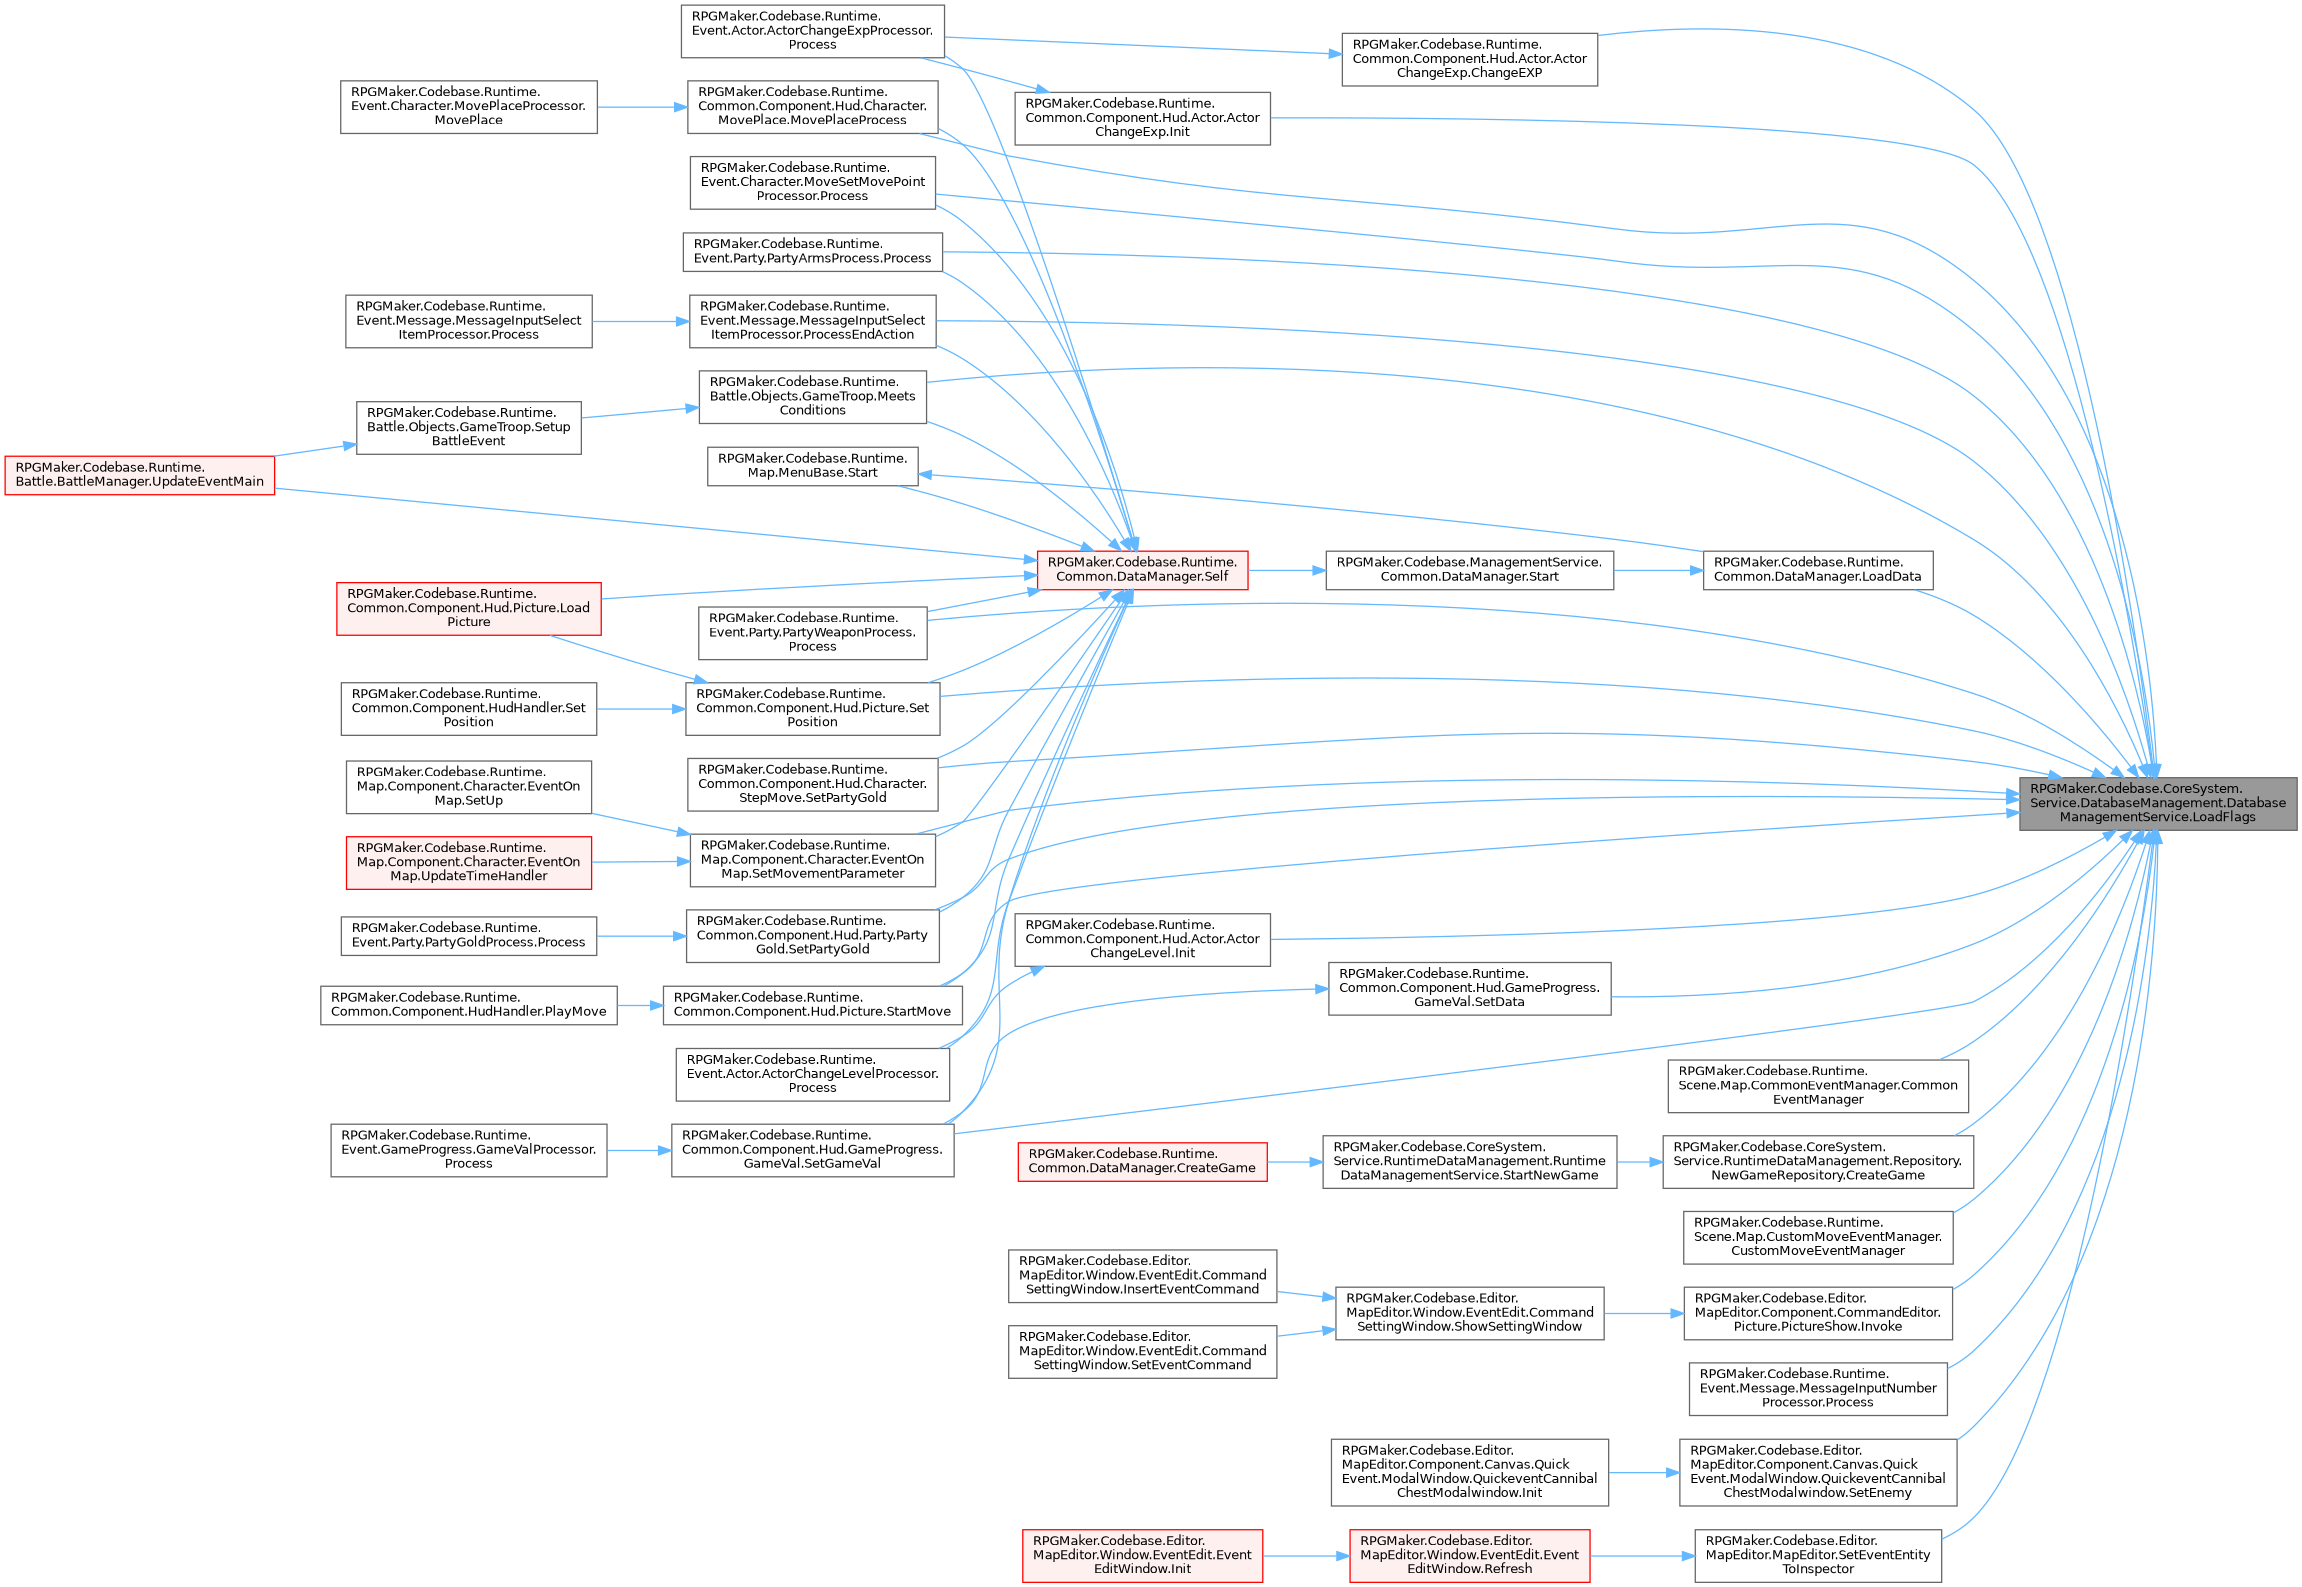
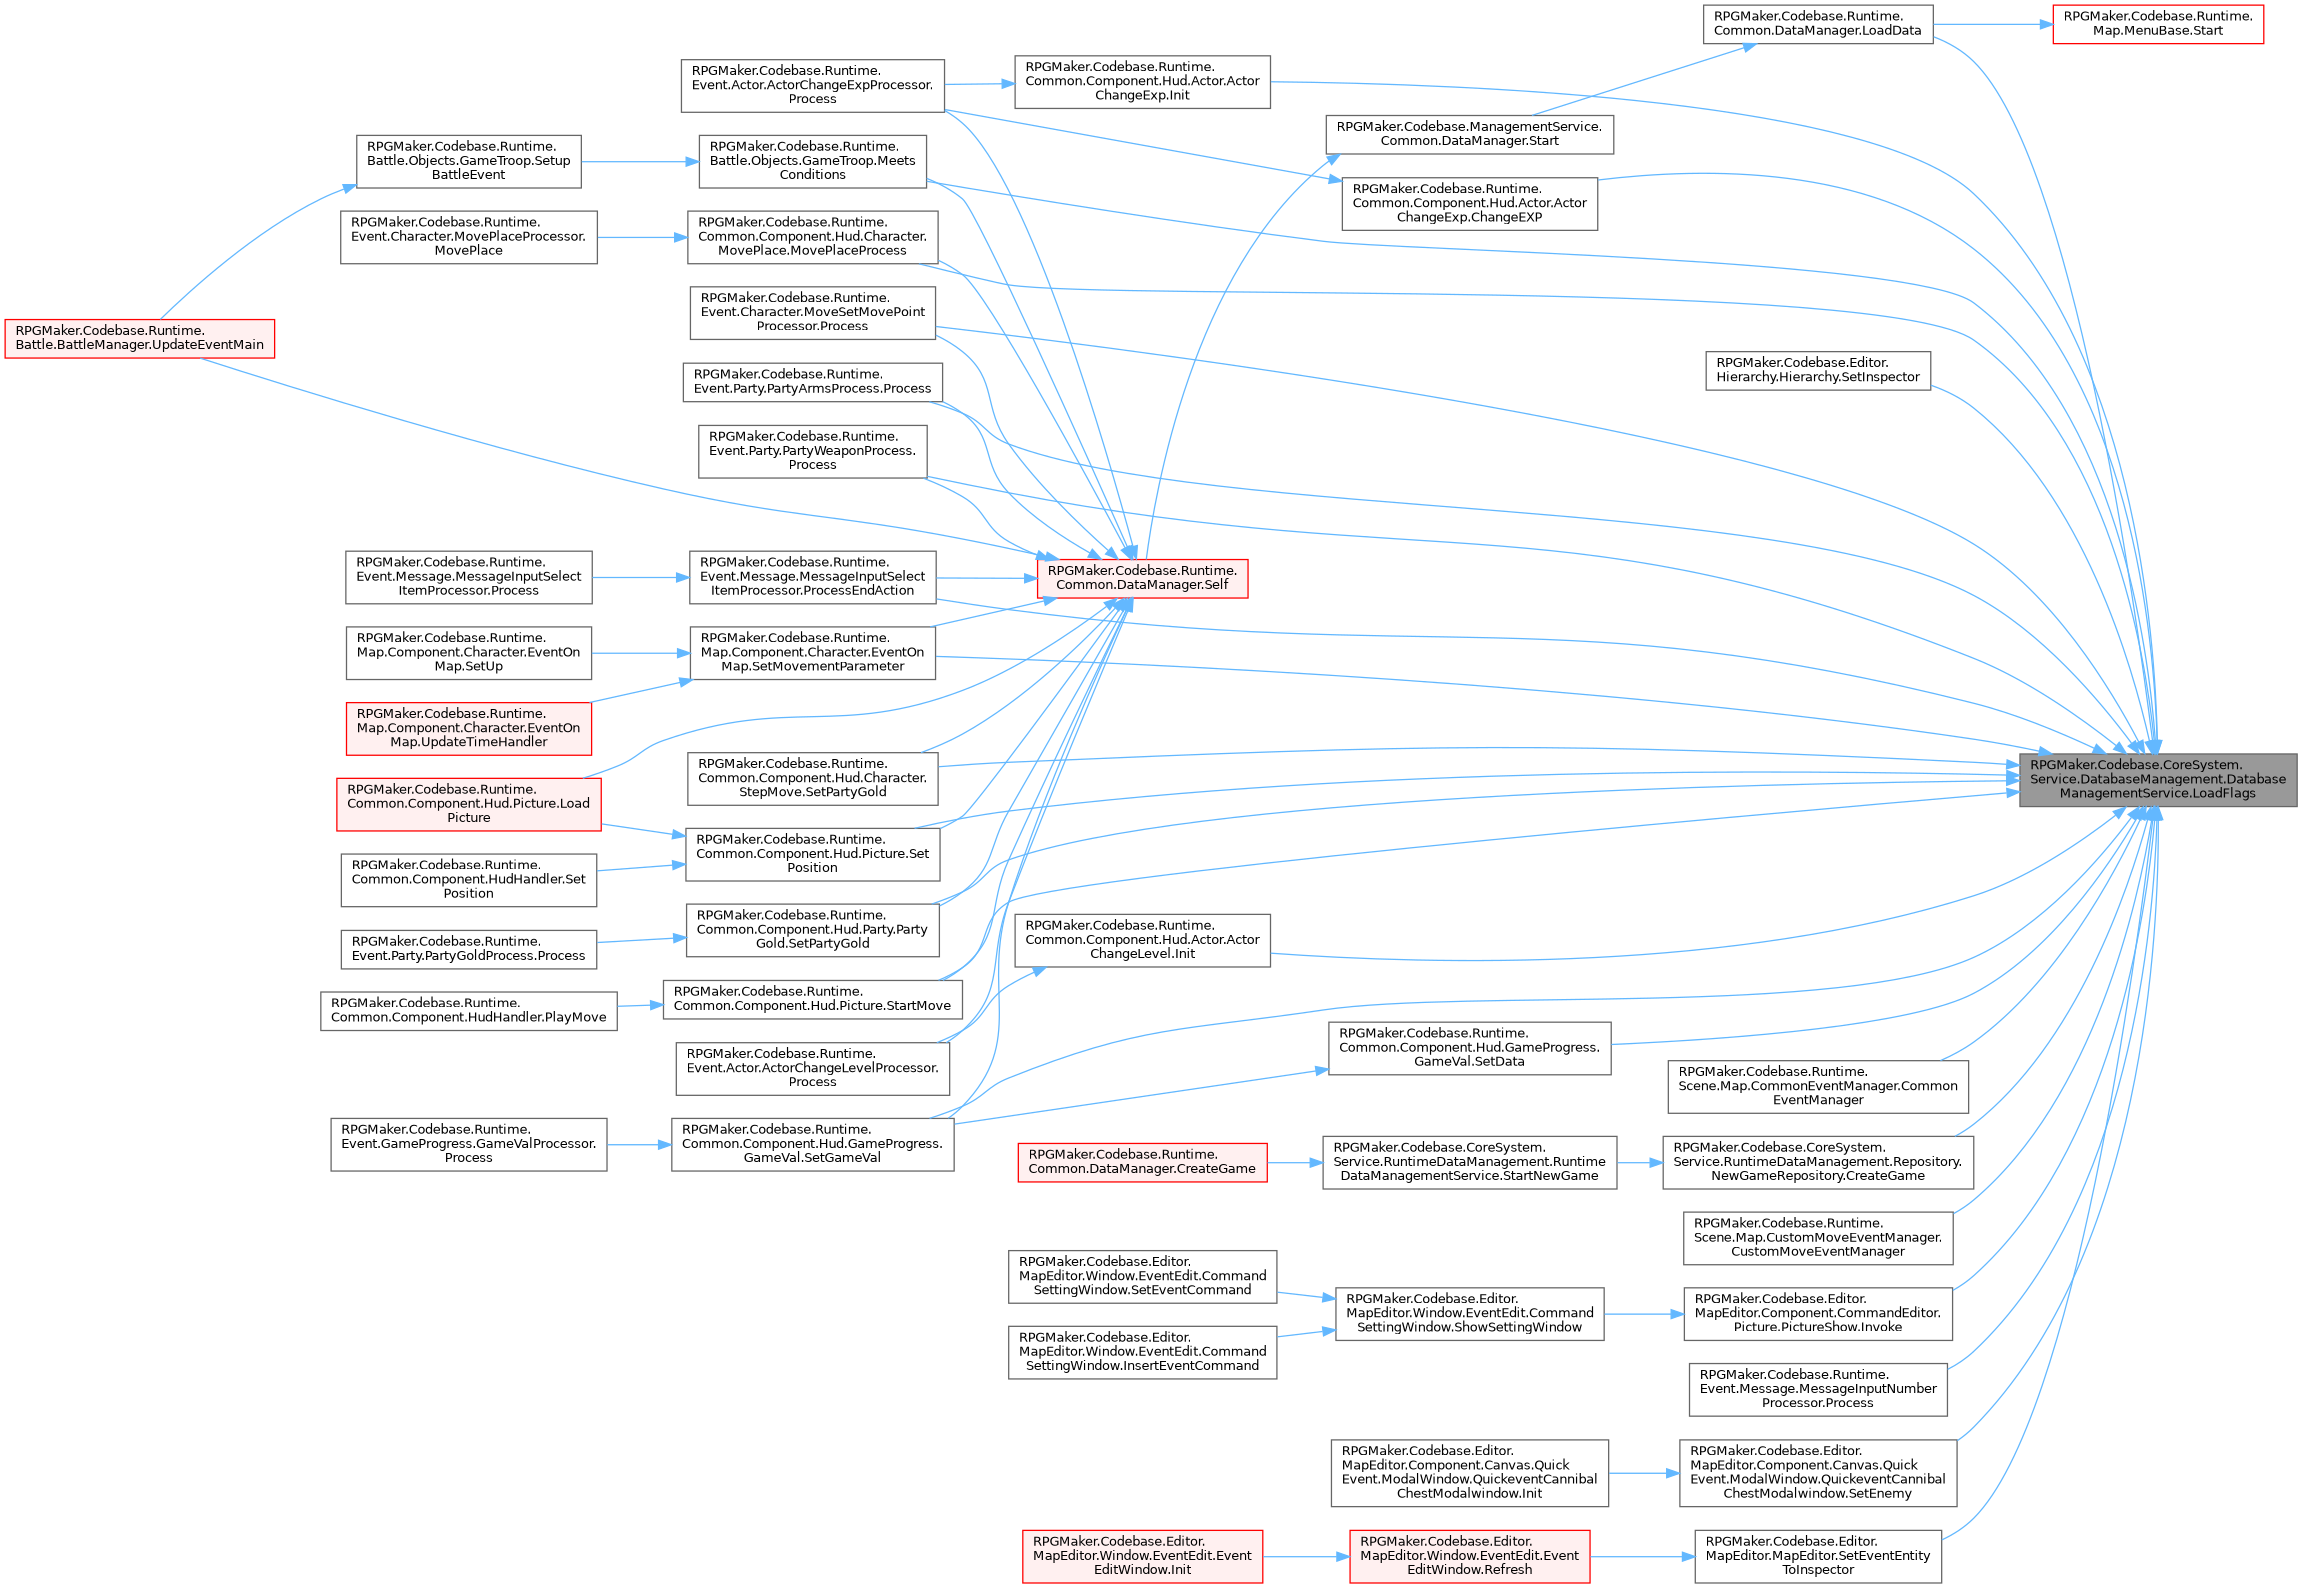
none -> (1818, 371)
(813, 466) -> (2159, 24)
(991, 513) -> none
